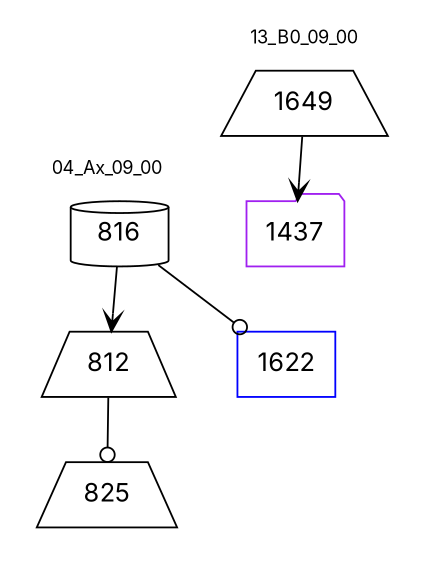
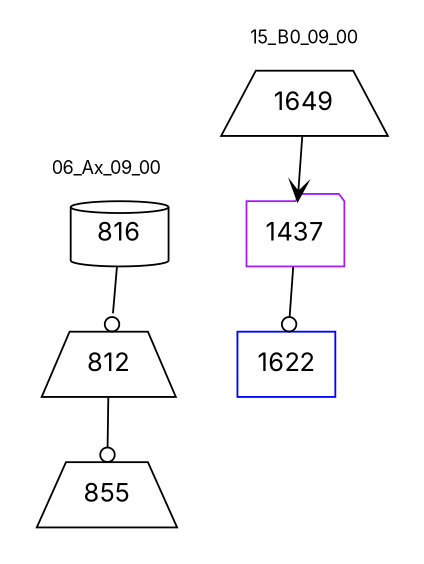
(304, 39) -> (304, 39)
(107, 169) -> (107, 169)
(181, 282) -> (291, 292)
(115, 290) -> (115, 290)
(107, 495) -> (107, 495)
